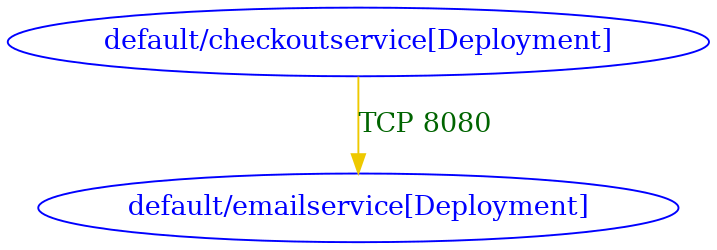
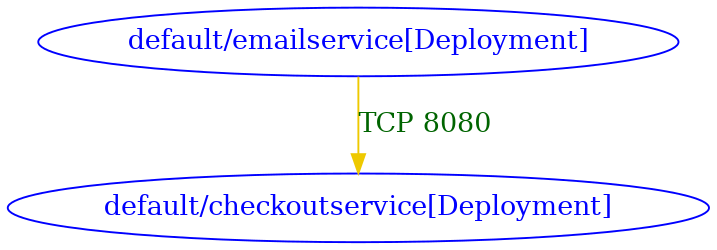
(358, 115) -> (358, 115)
